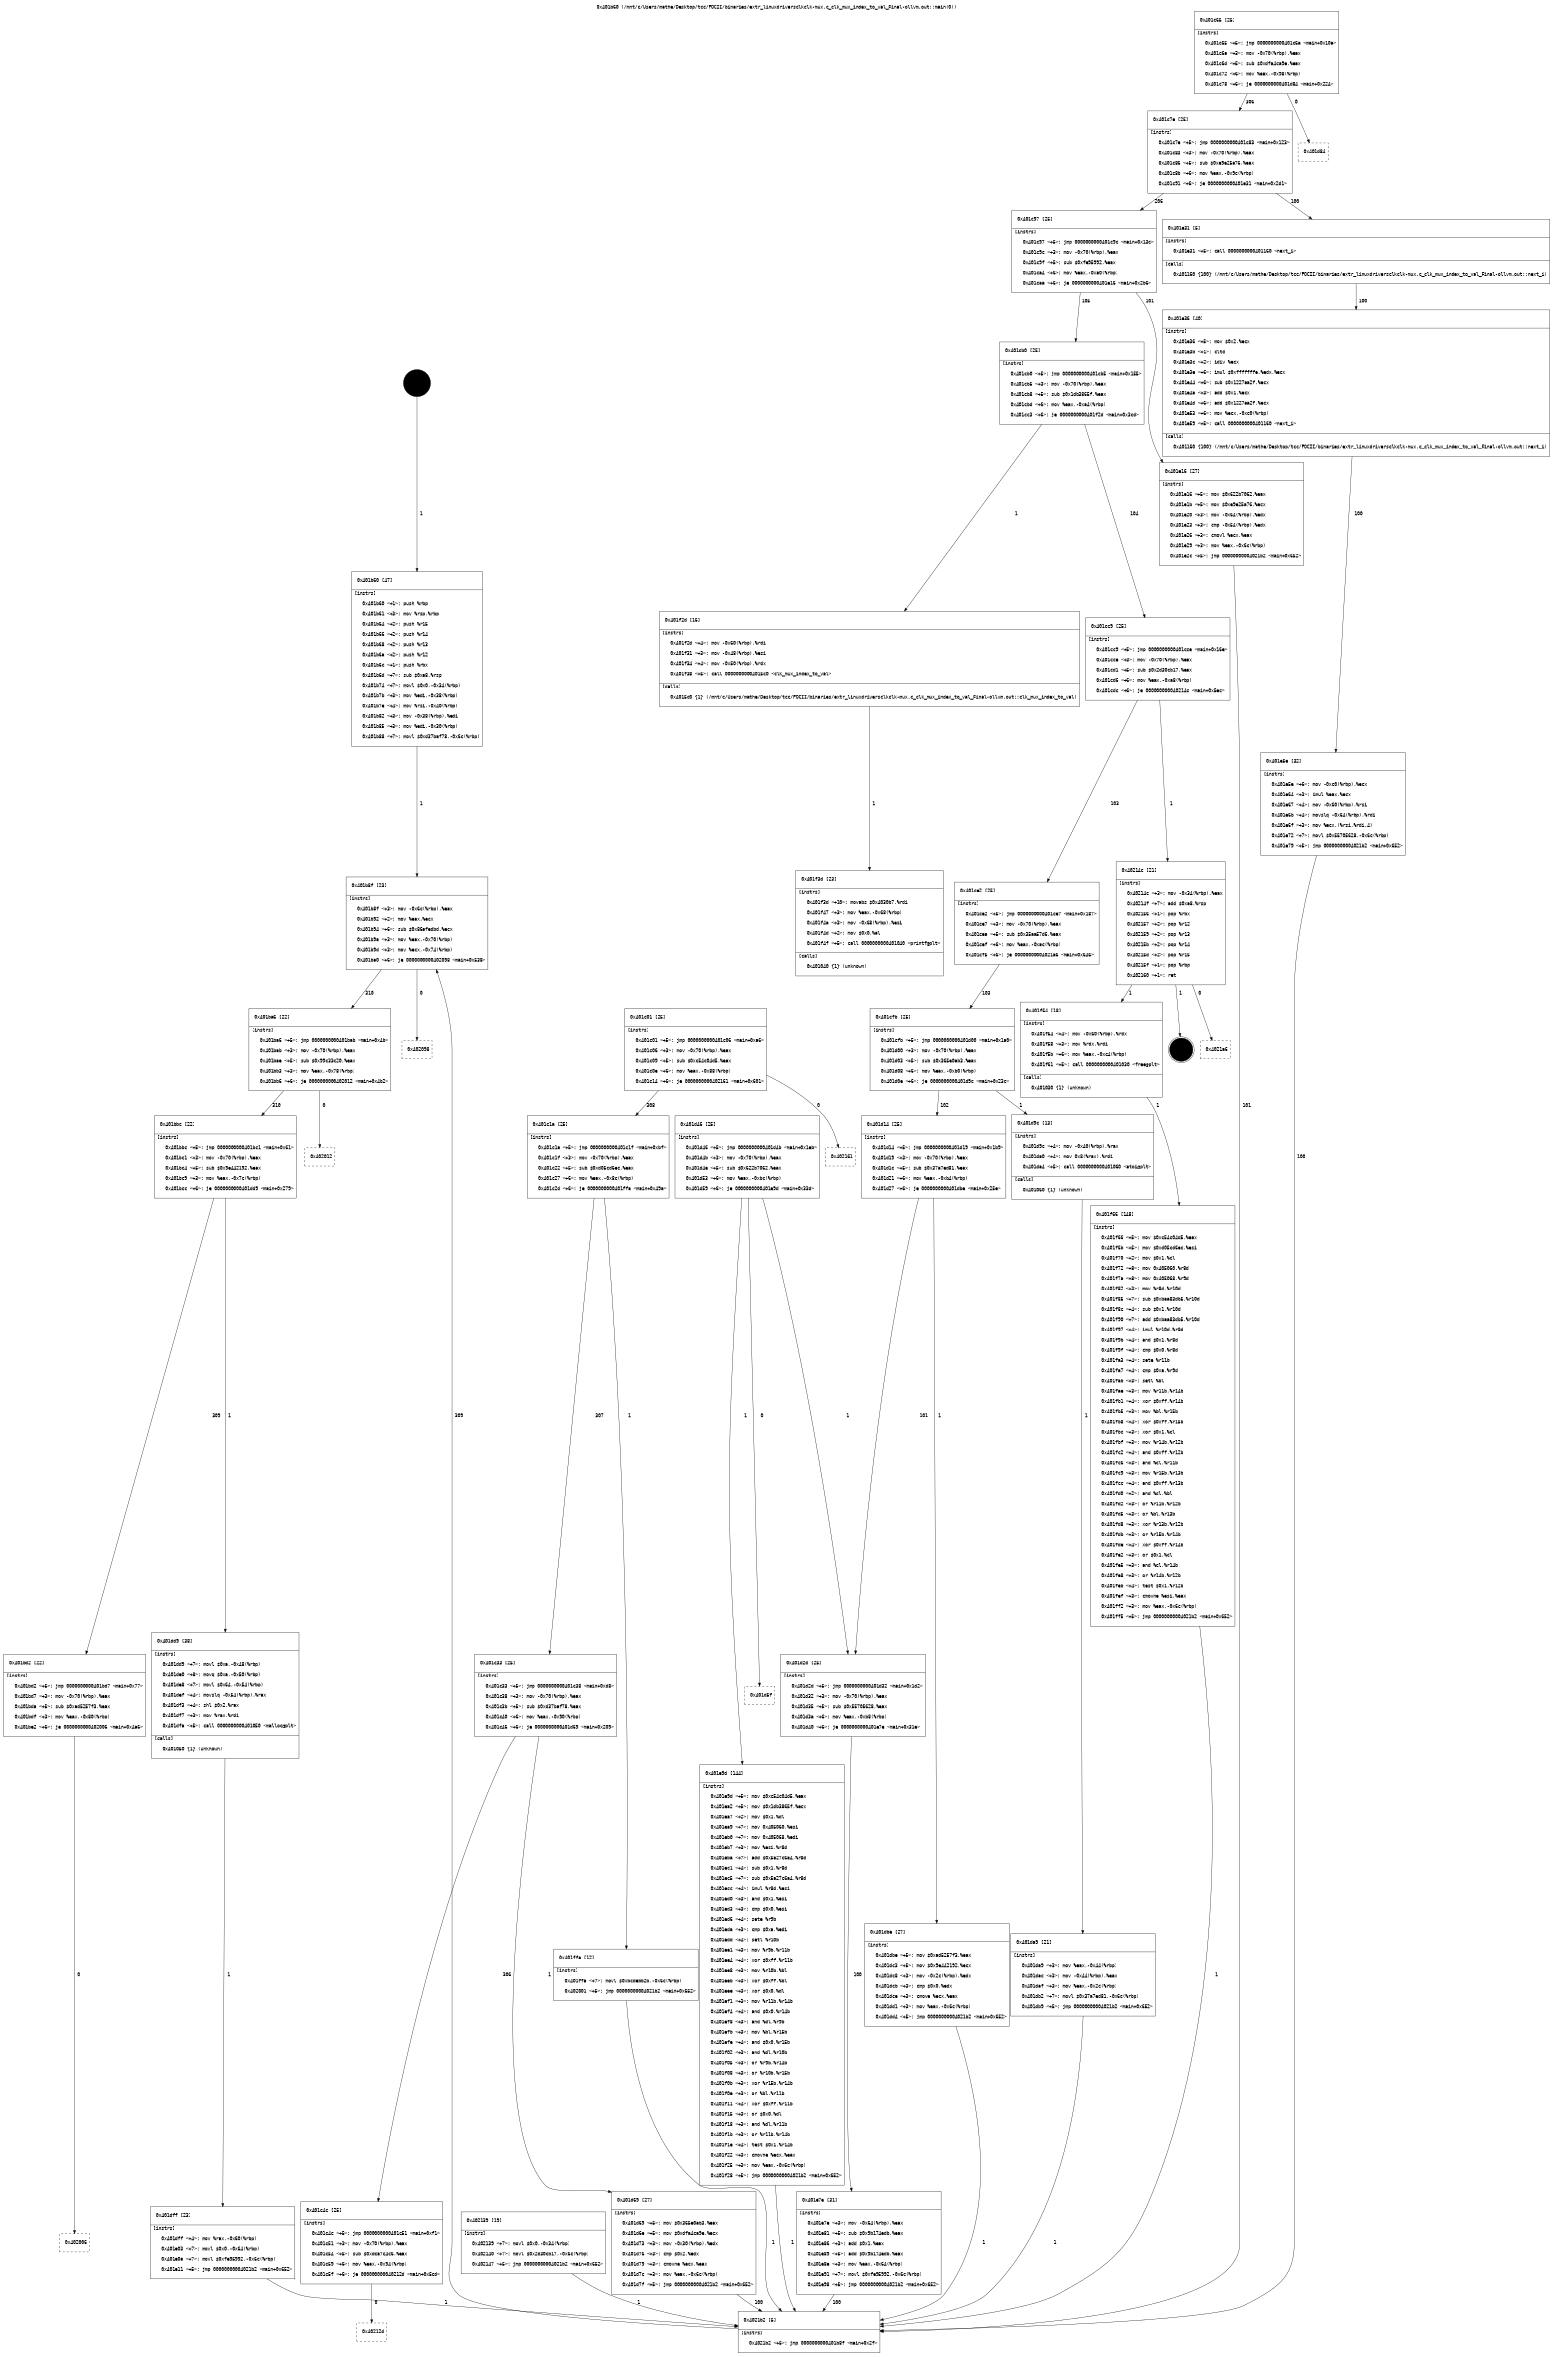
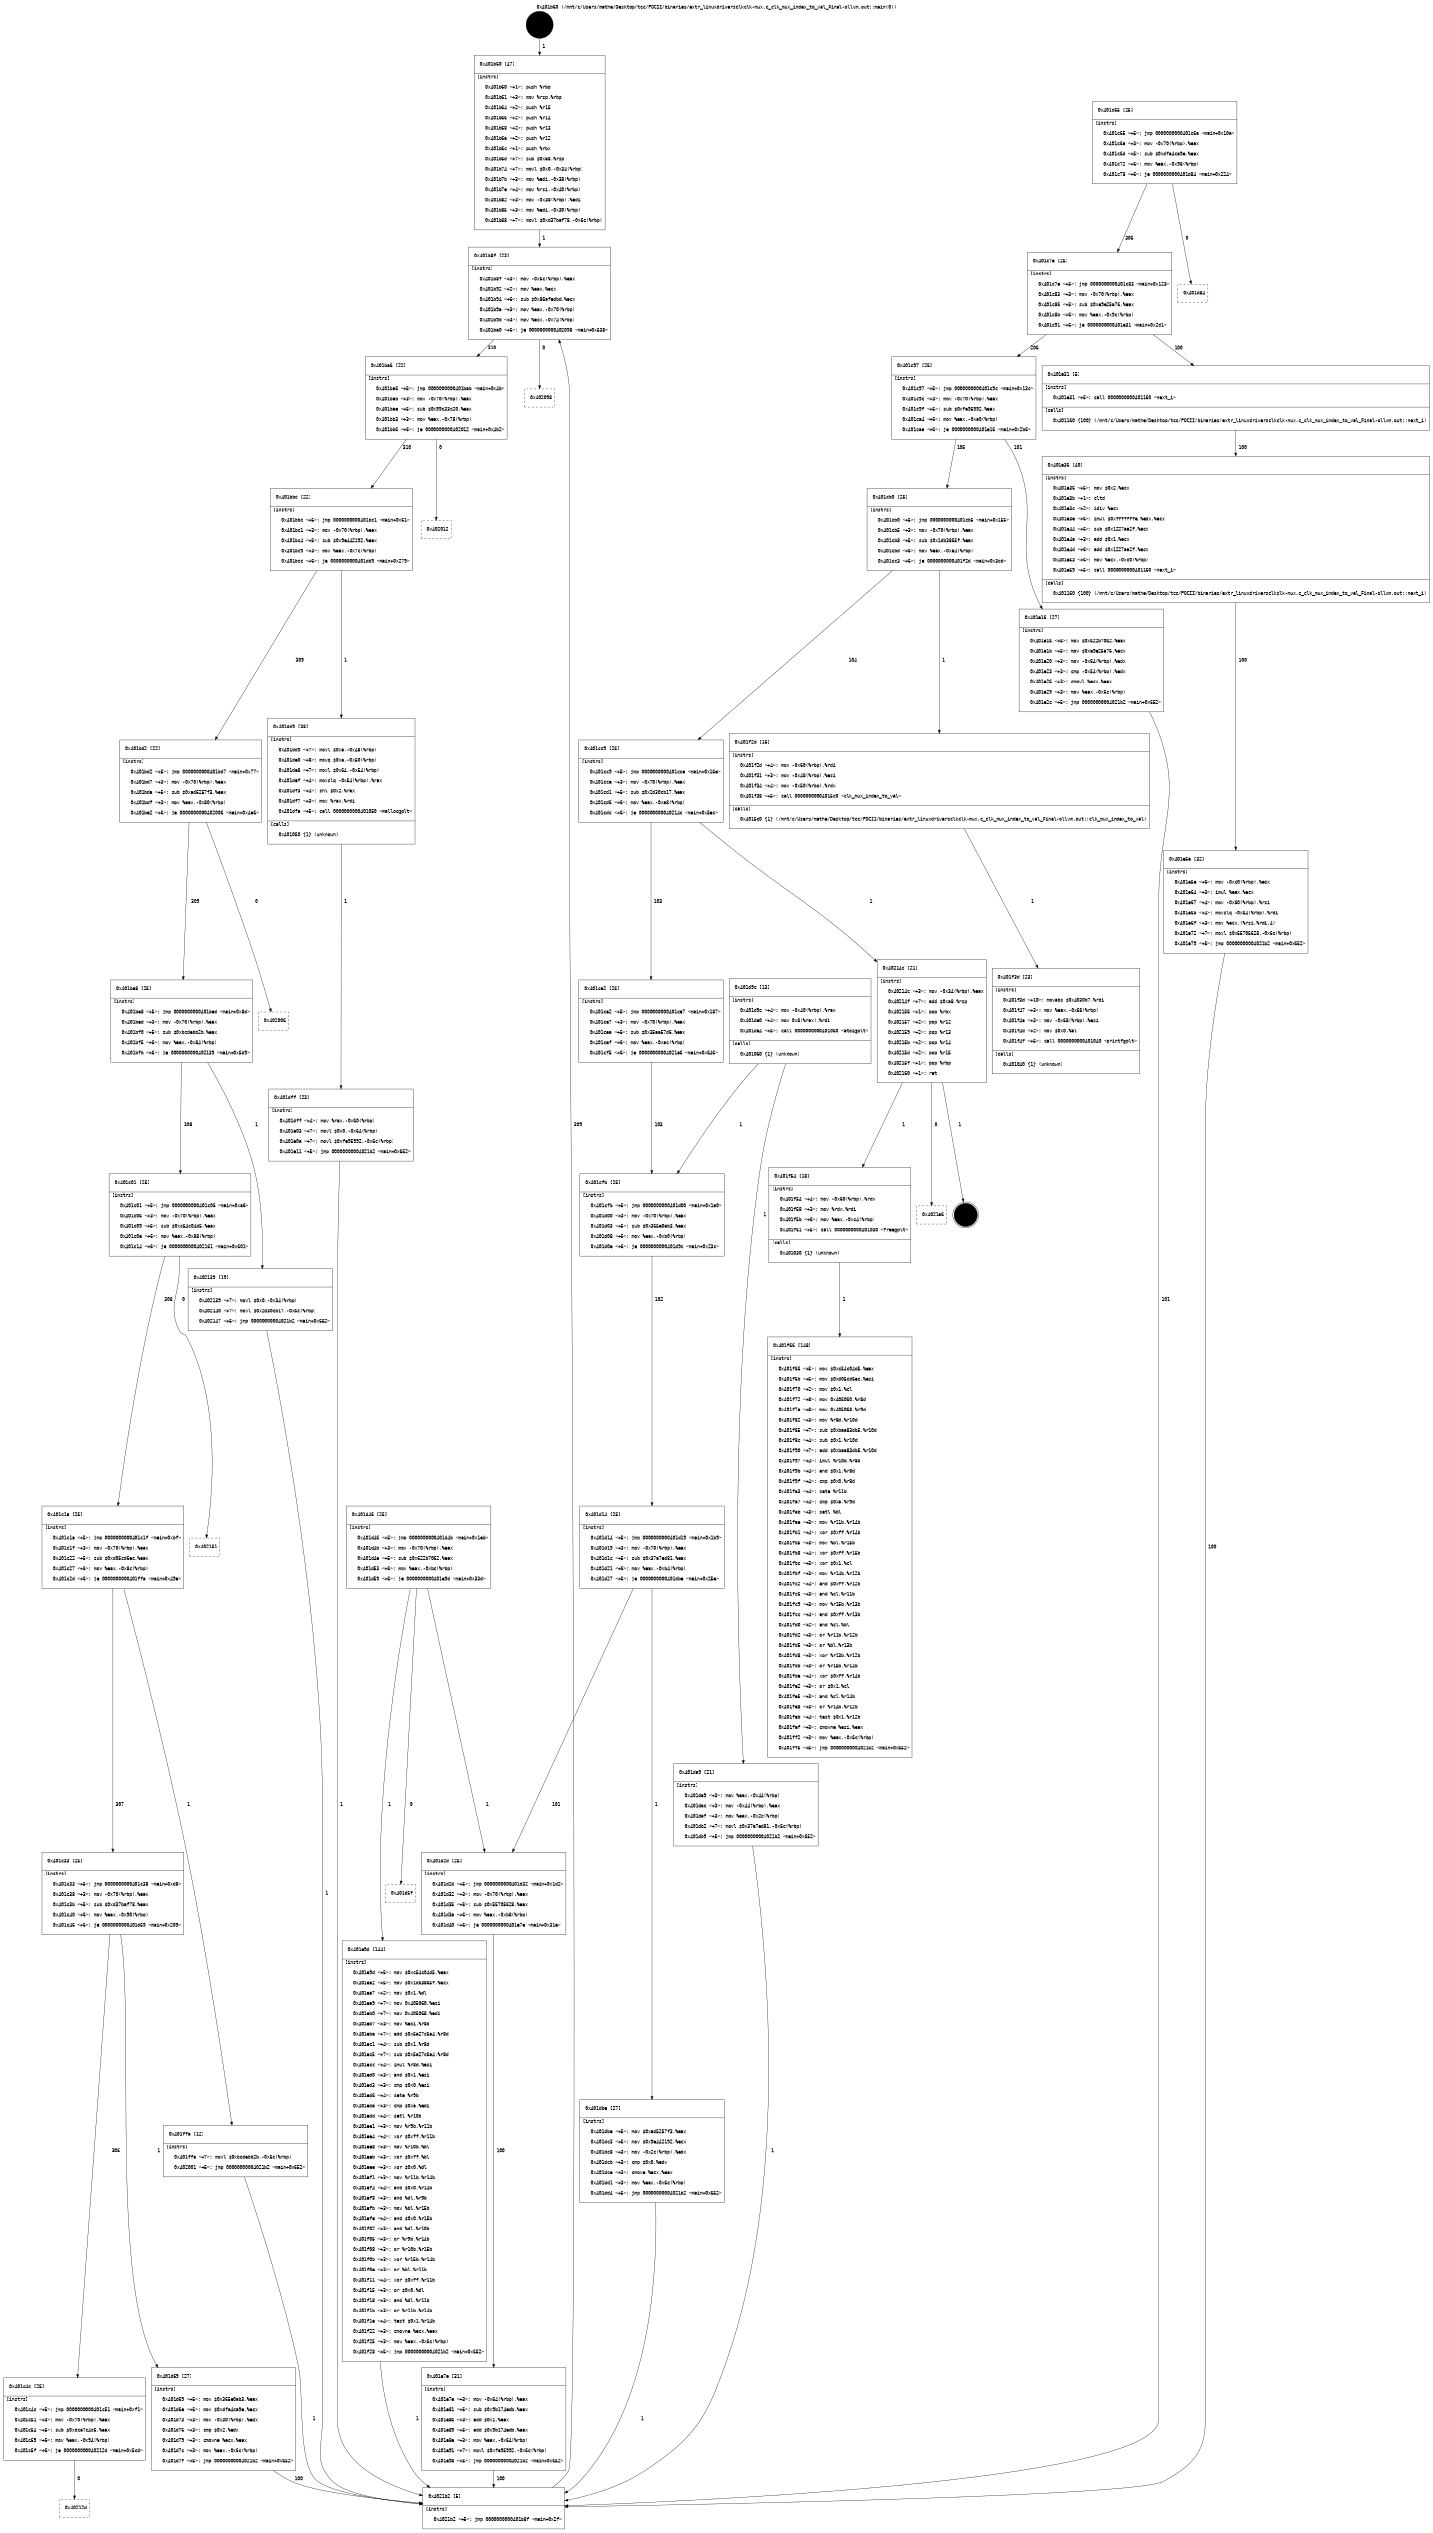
none -> (182, 1021)
(1010, 1102) -> (716, 1116)
(1188, 2072) -> none
